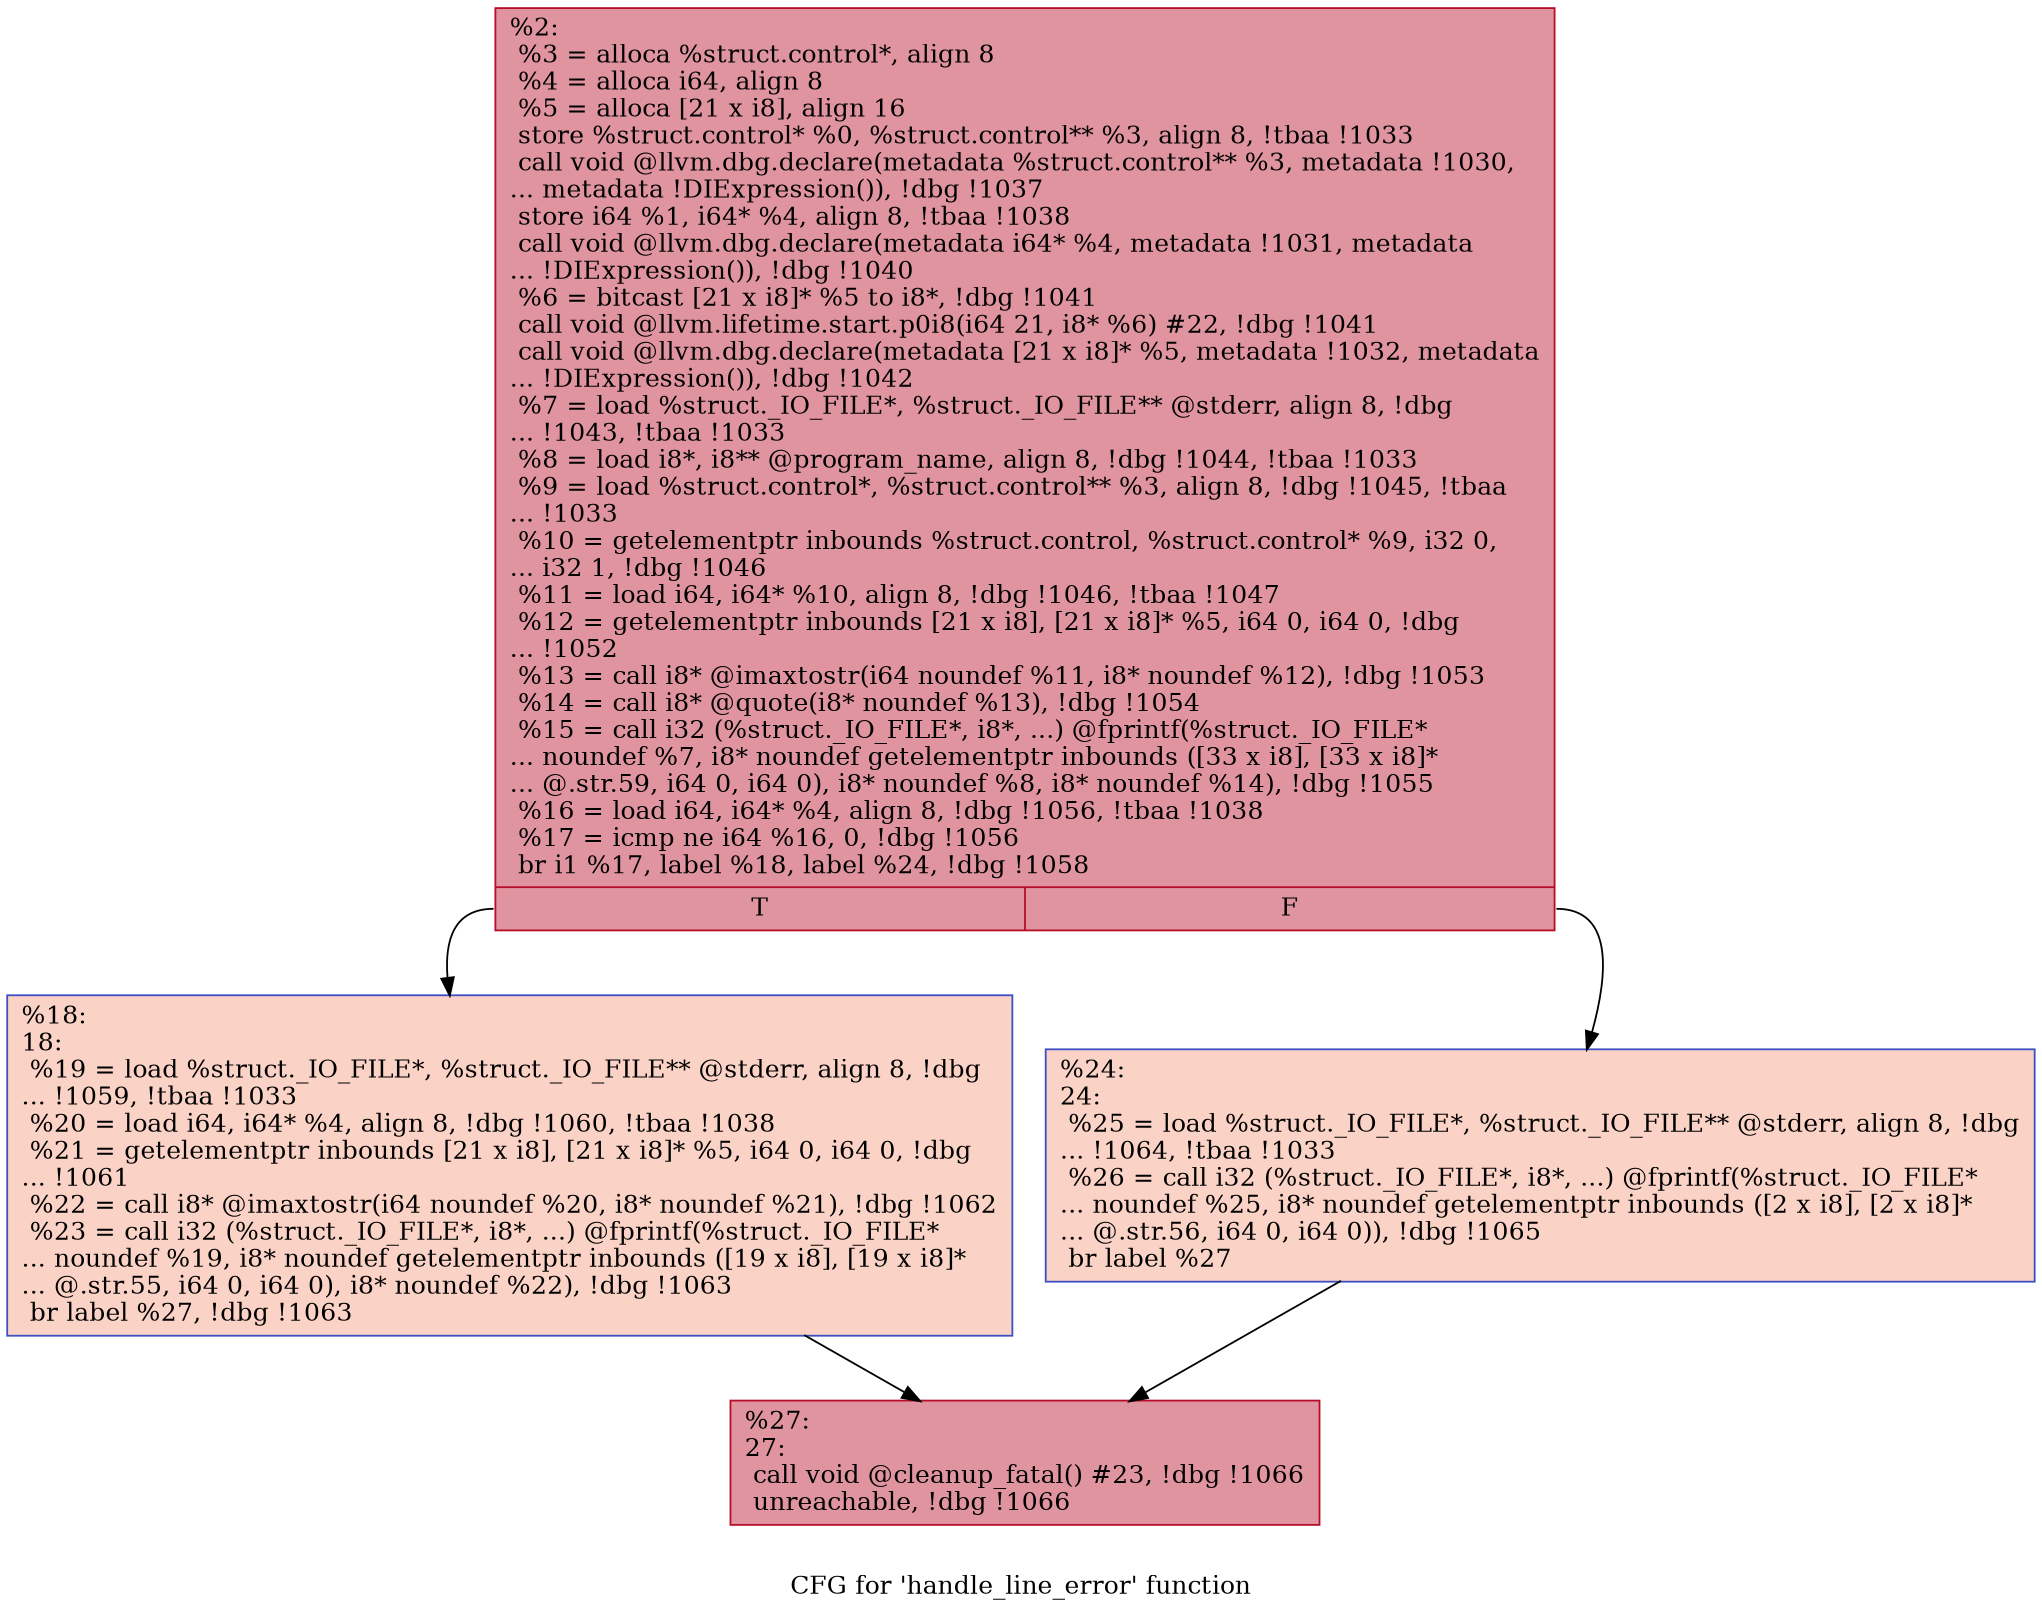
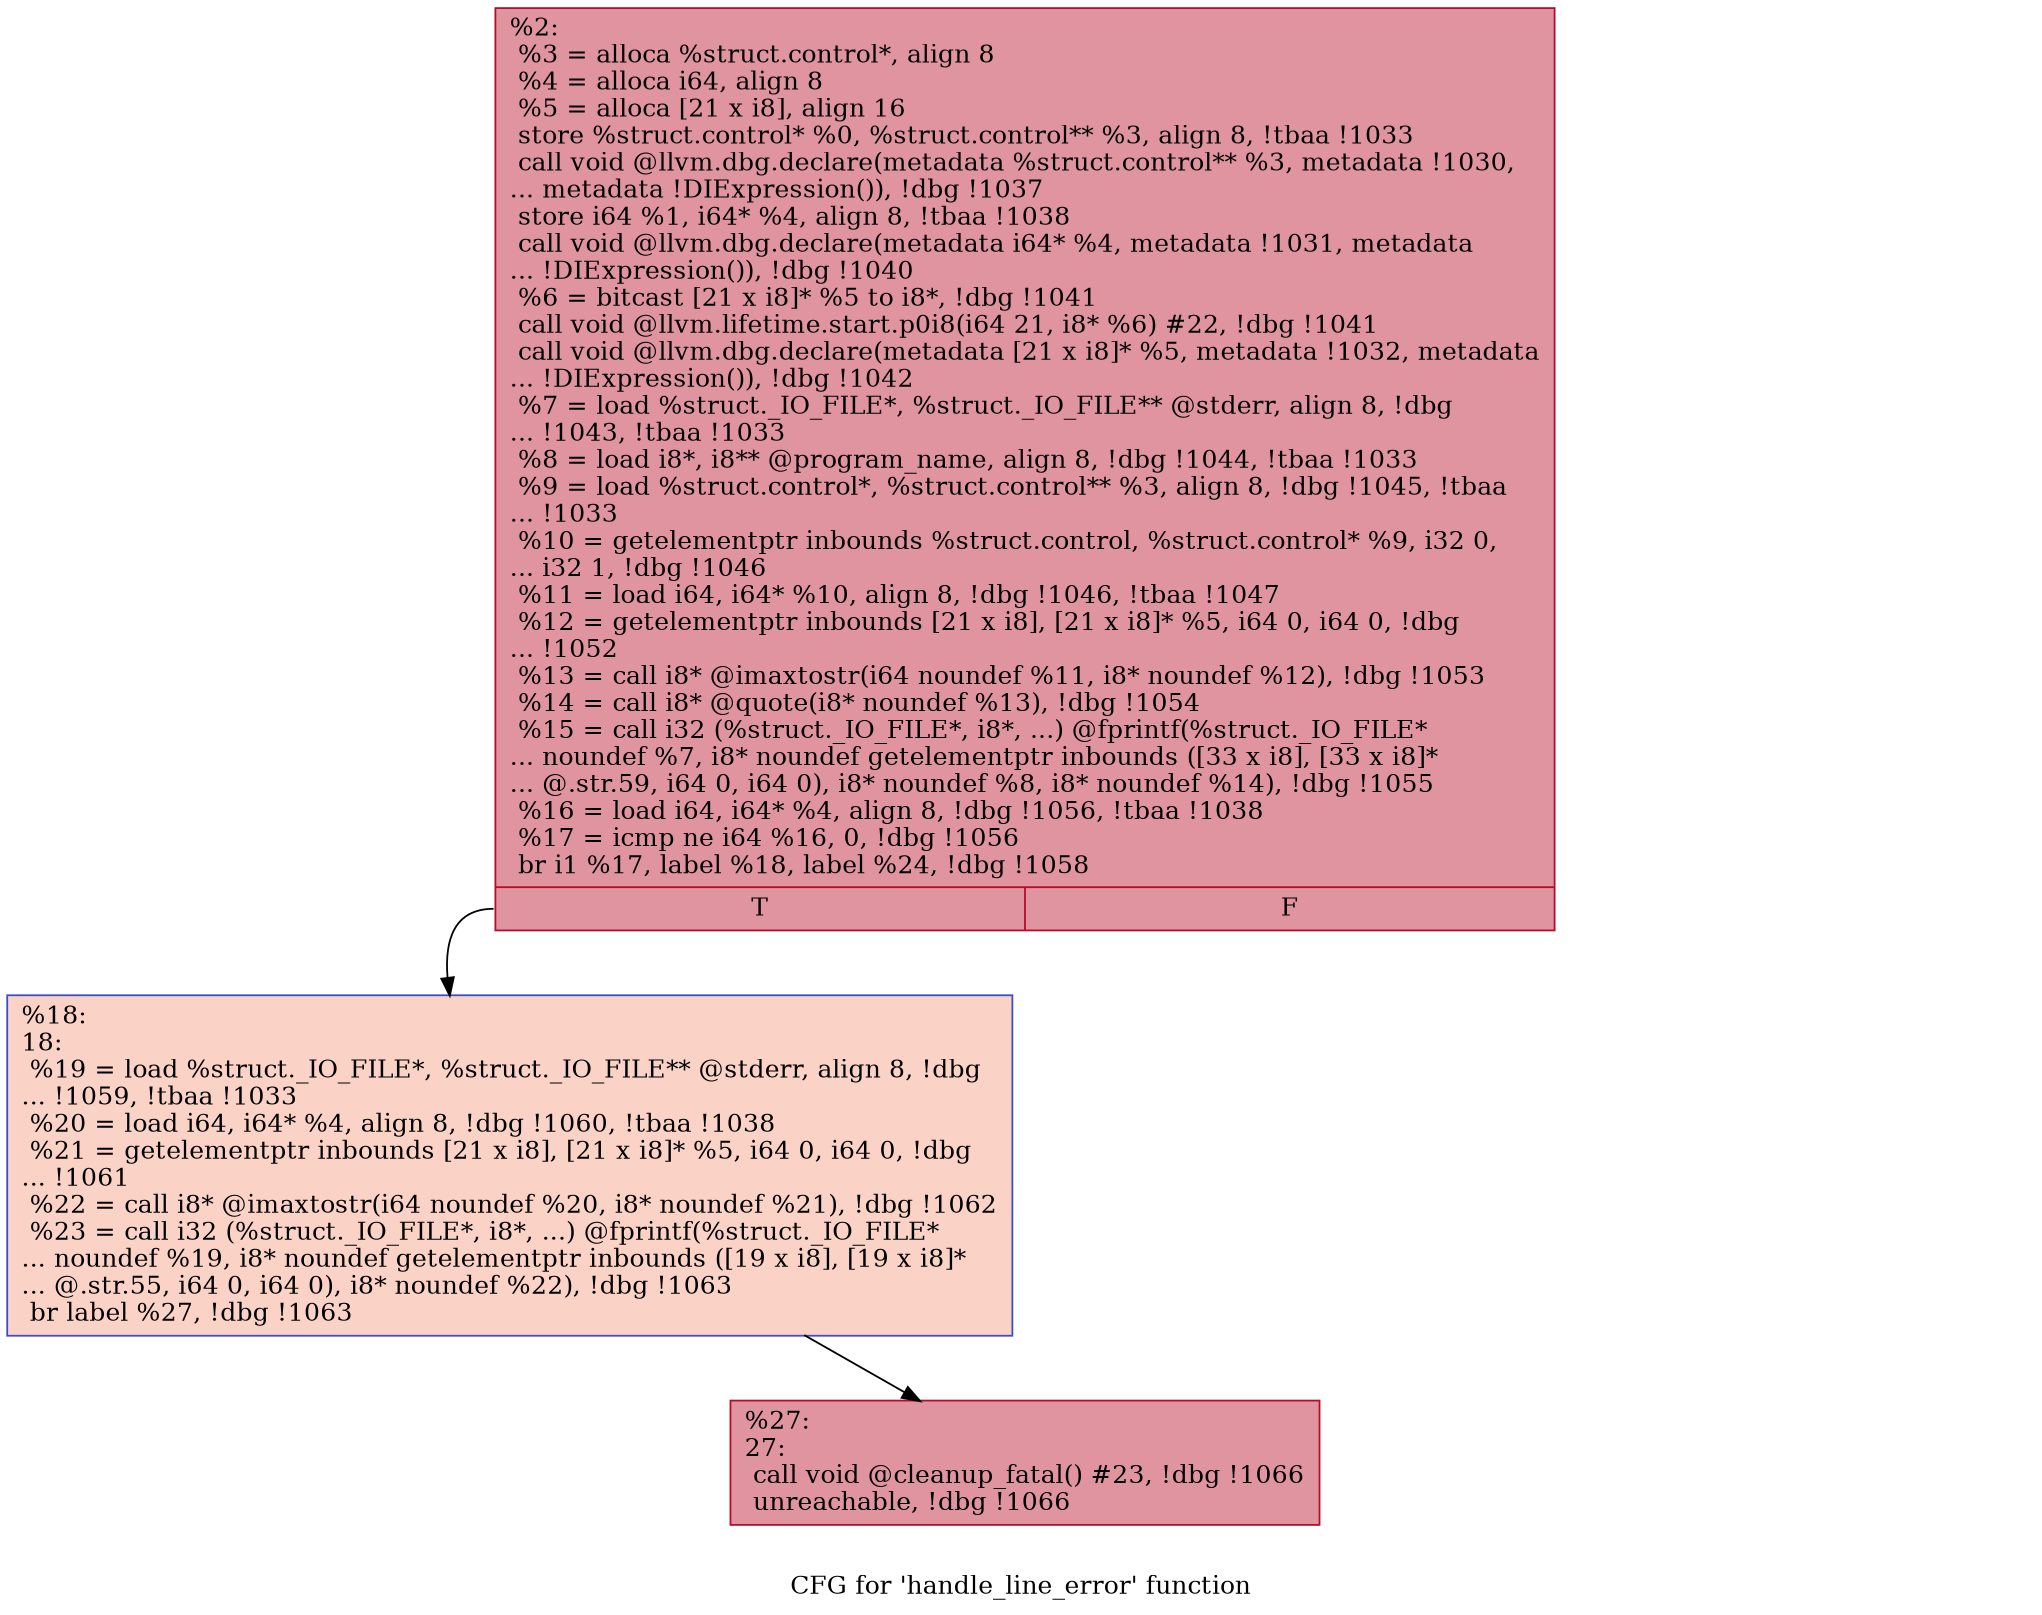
(1540, 1165) -> none
